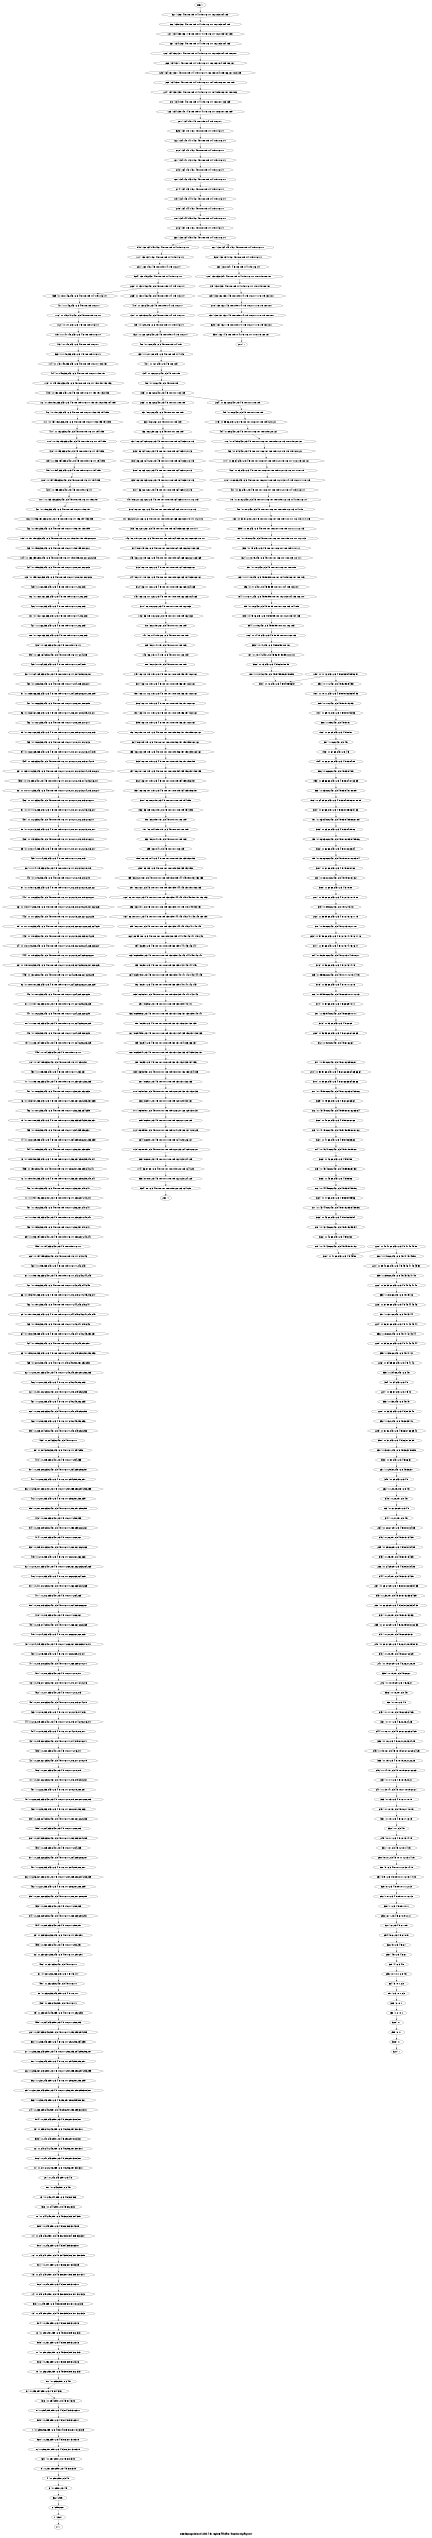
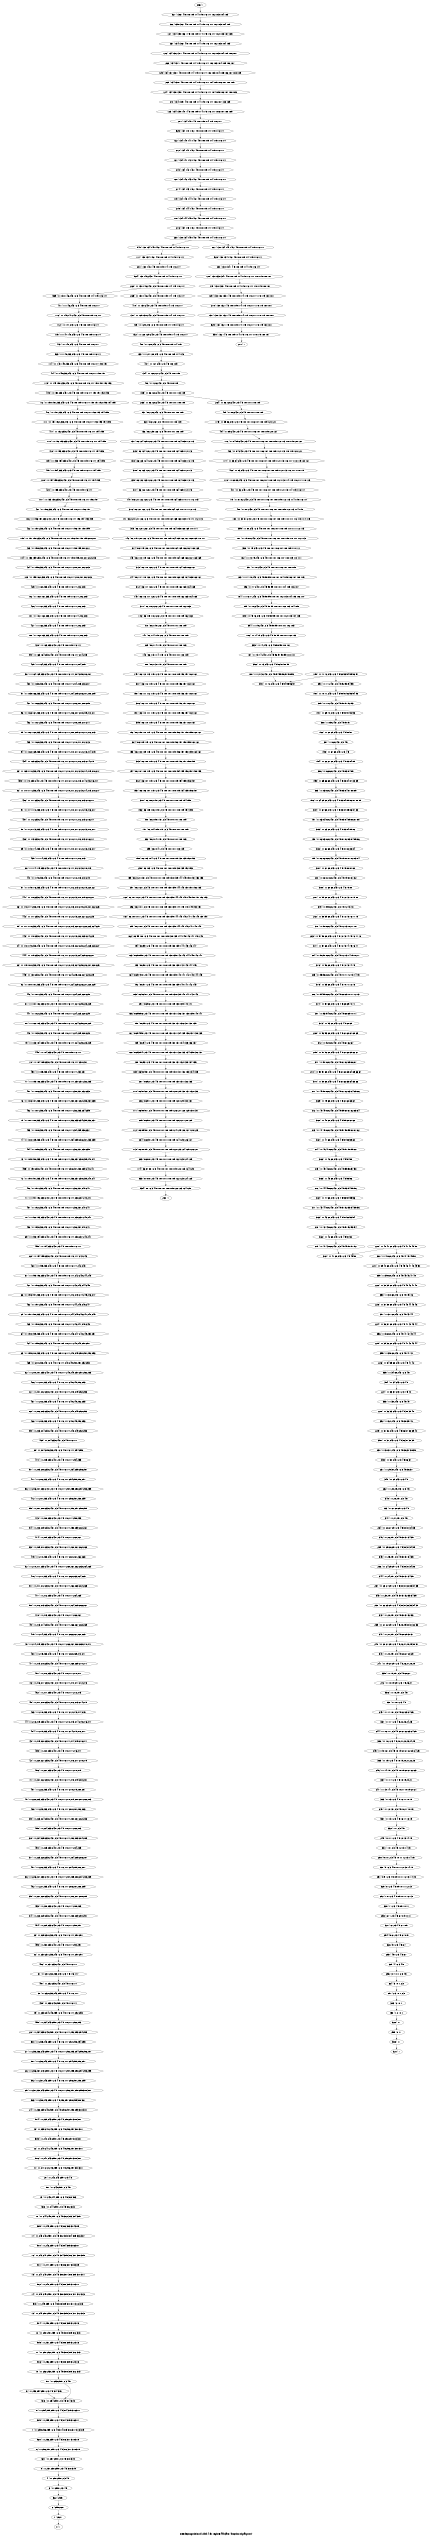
none -> (336, 1053)
(52, 2386) -> (71, 2390)
